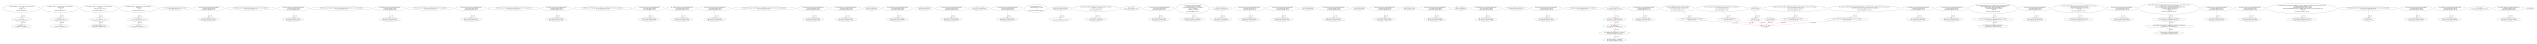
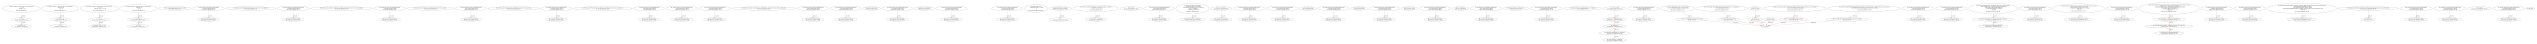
(979, 8) -> none
